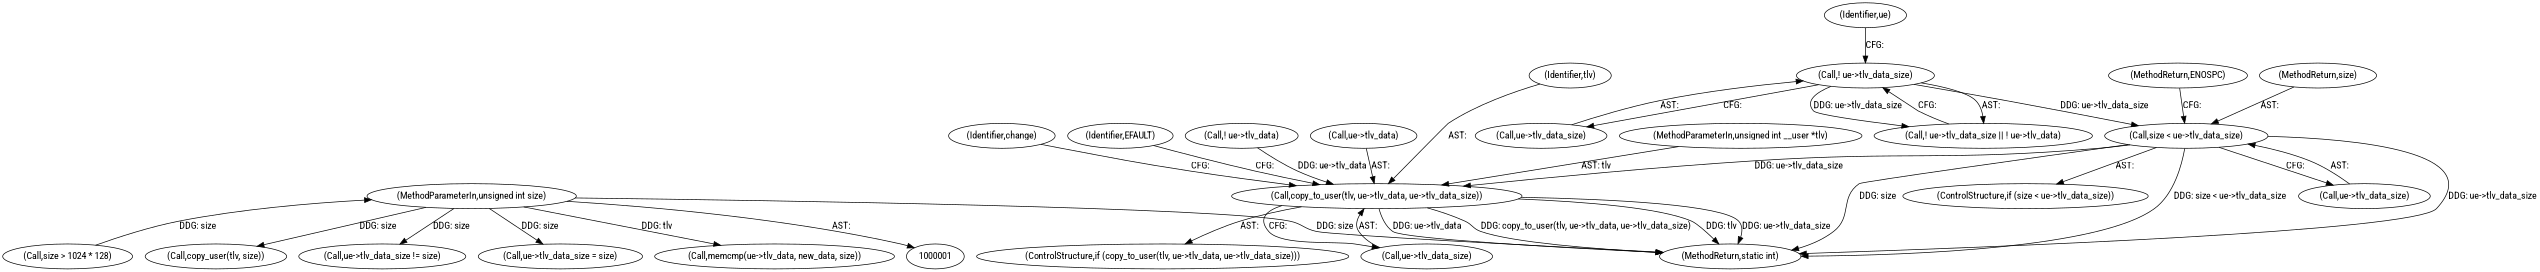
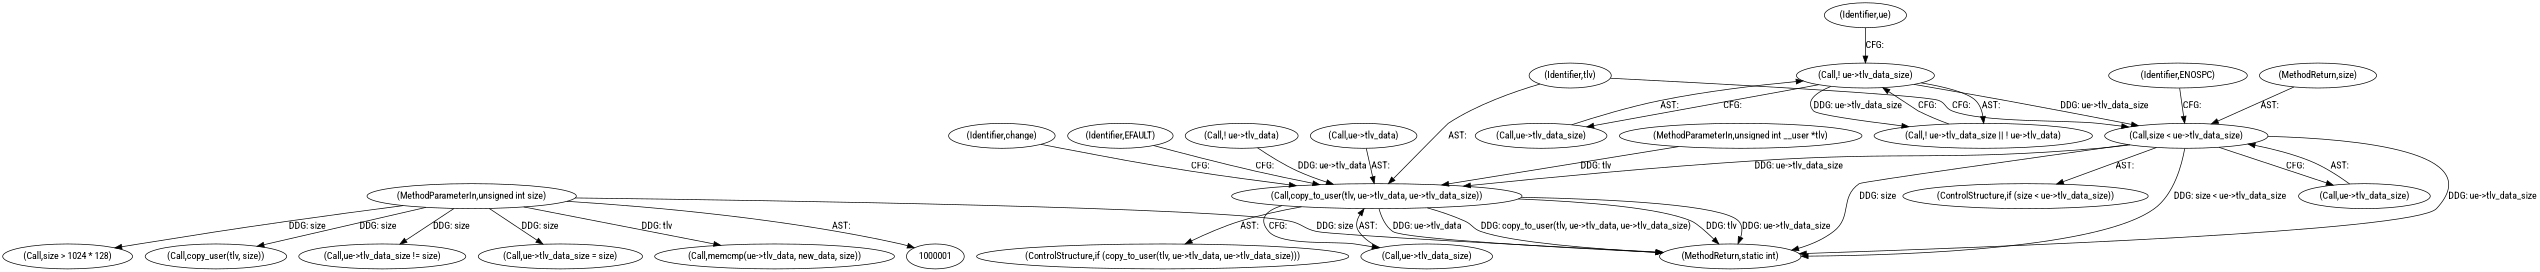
(2178, 76) -> (2178, 76)
none -> (1869, 93)
(1596, 166) -> (1596, 166)
(228, 213) -> (262, 225)
